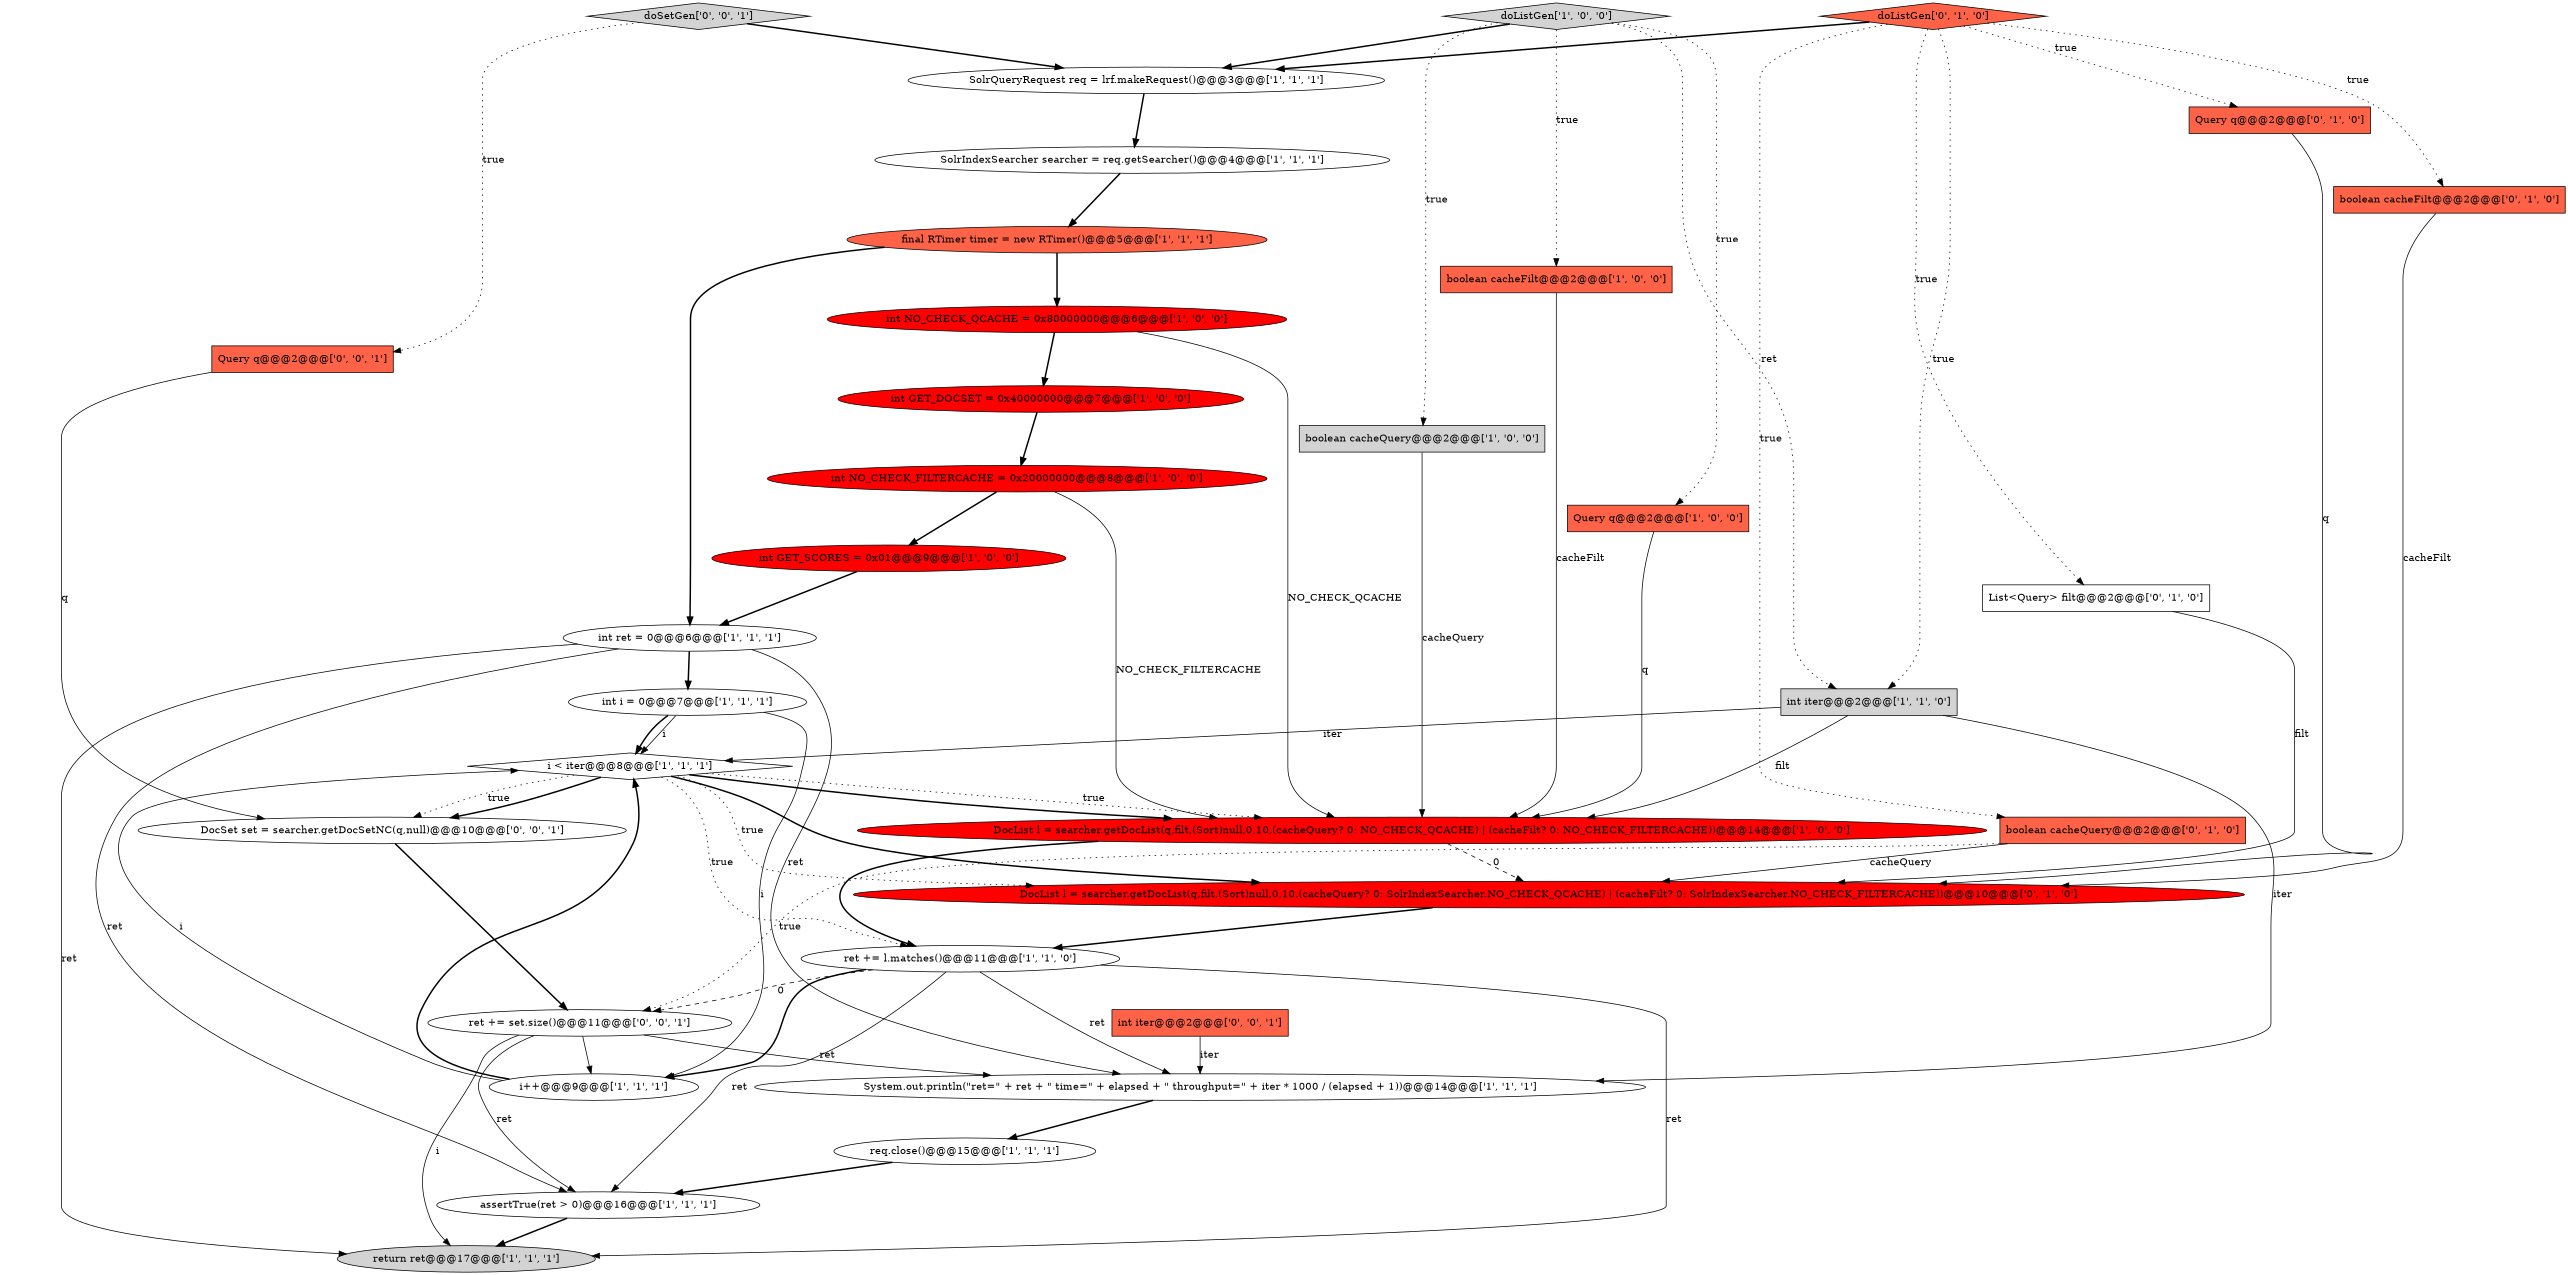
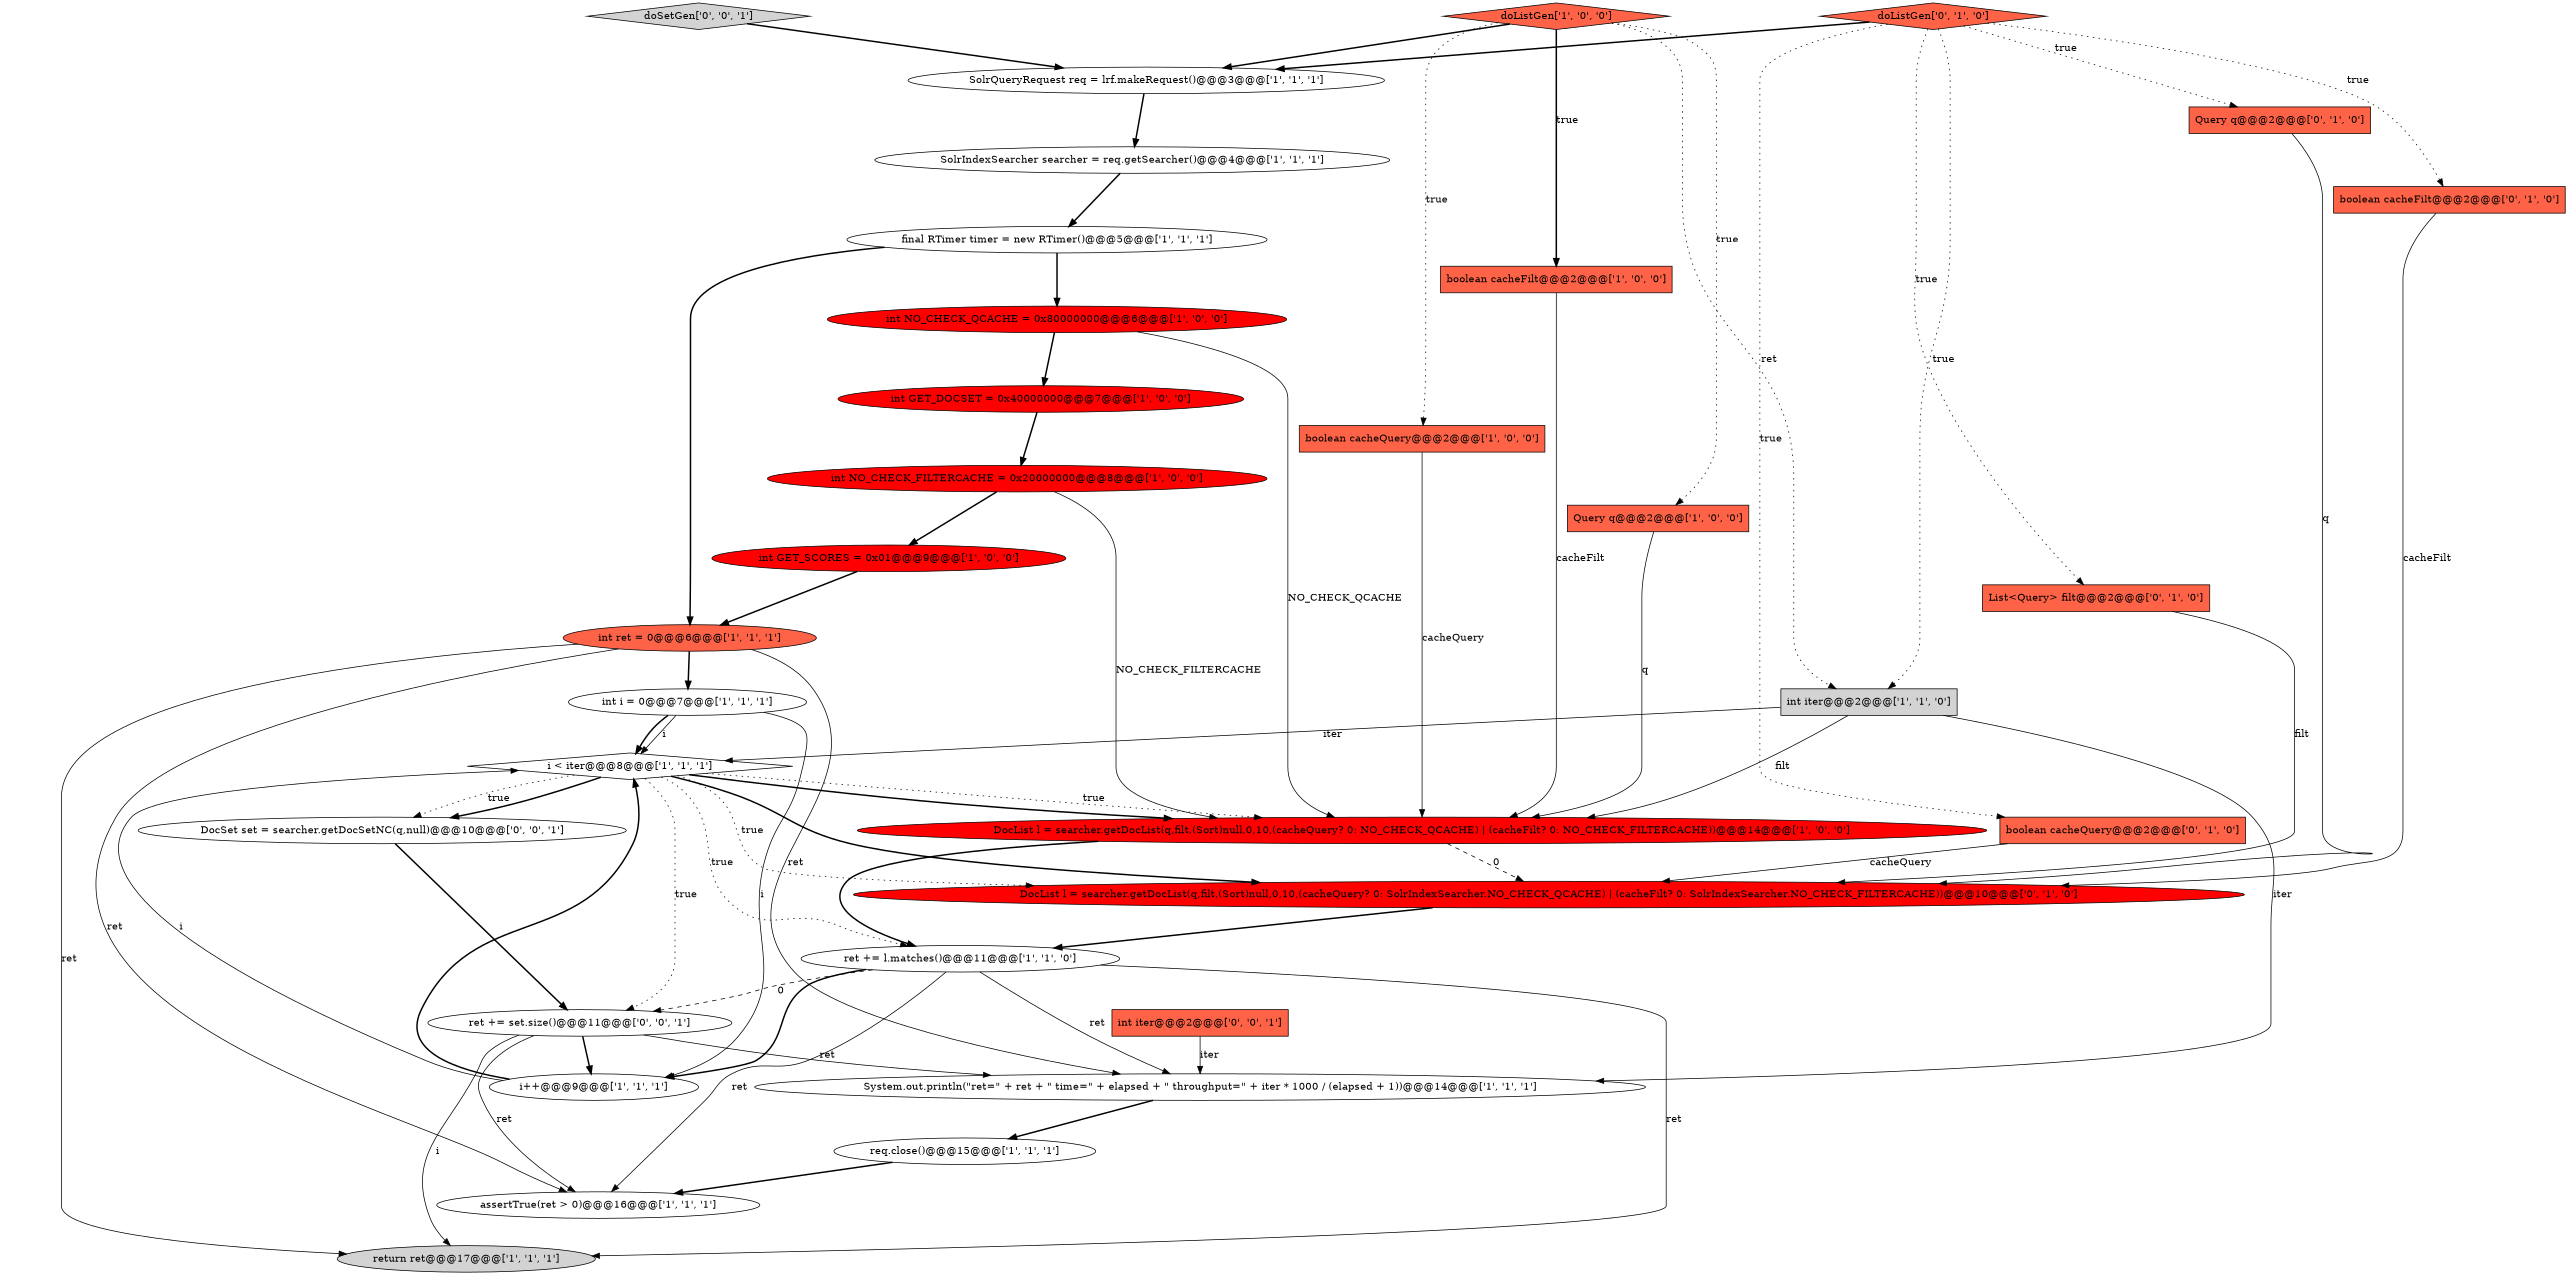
(1556, 16) -> (1556, 16)
(1556, 144) -> (1556, 144)
(1057, 240) -> (1057, 240)
(303, 359) -> none
(1422, 439) -> (1422, 439)
(2096, 598) -> (2096, 598)
(690, 638) -> (690, 638)
(1304, 852) -> (675, 898)
(586, 1051) -> (586, 1051)
(535, 1231) -> none
